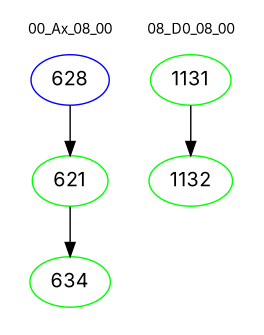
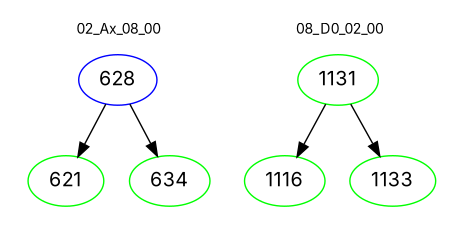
(71, 30) -> (119, 30)
(191, 30) -> (340, 30)
(191, 181) -> (393, 181)
none -> (285, 181)
(70, 225) -> (140, 124)
